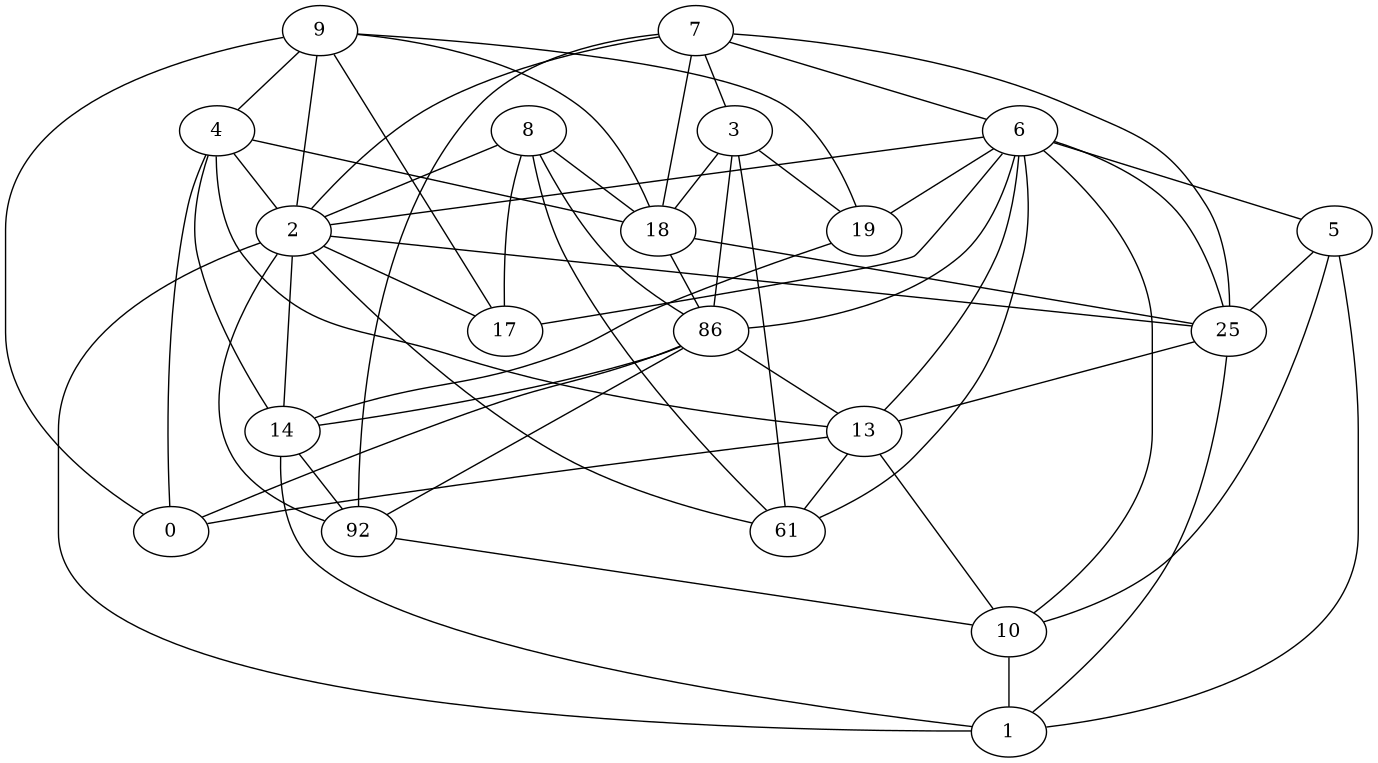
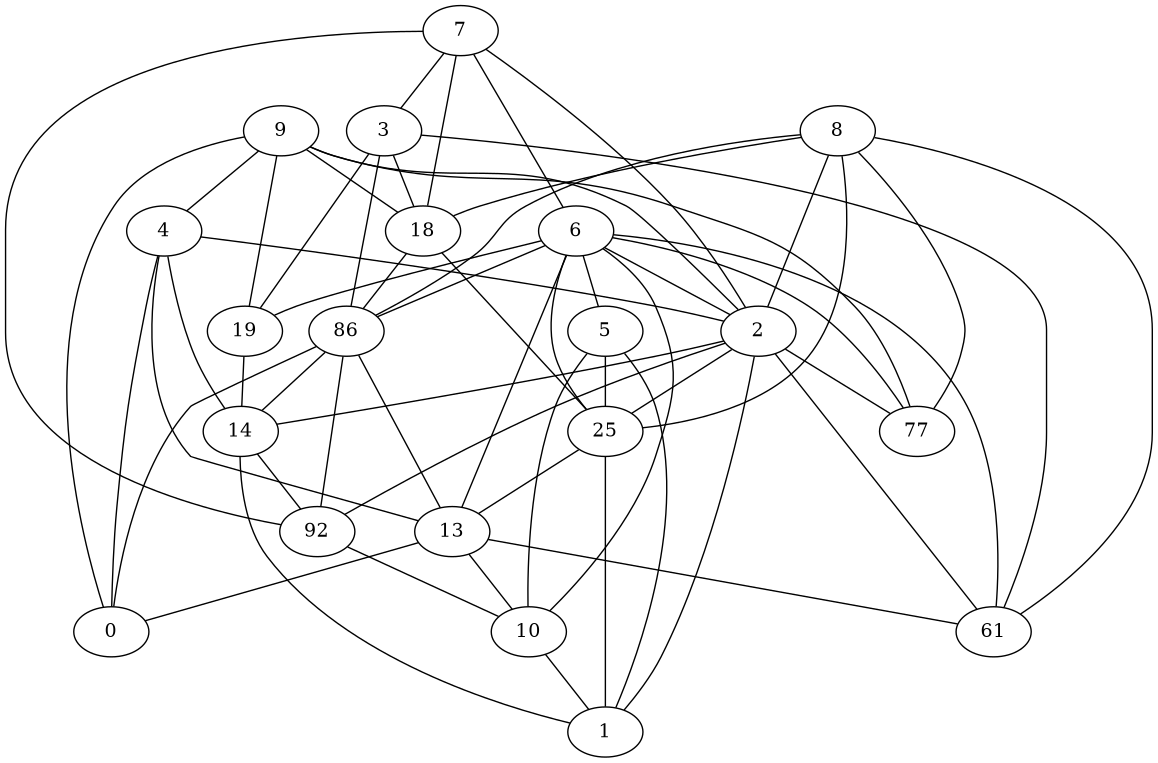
(1038, 93) -> (815, 347)
(438, 181) -> none
(505, 331) -> (917, 431)
